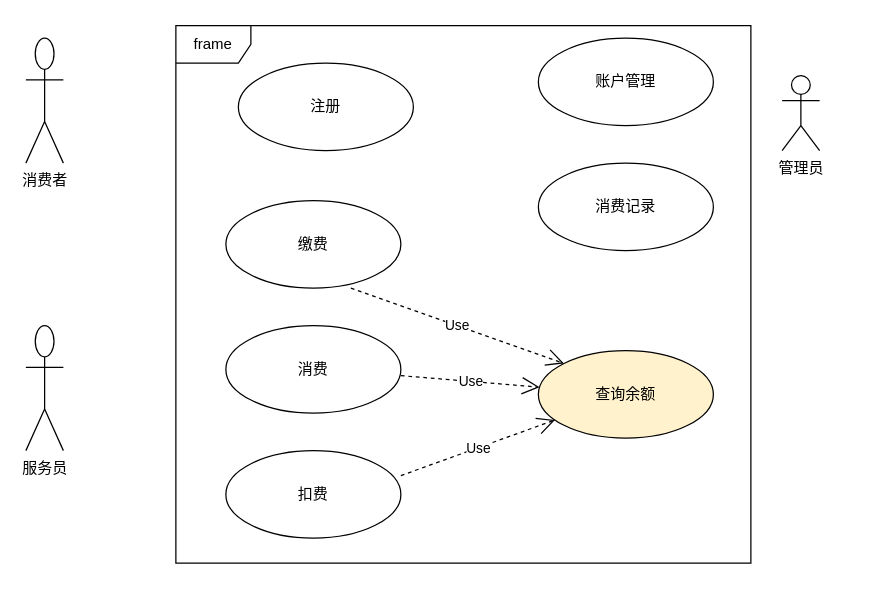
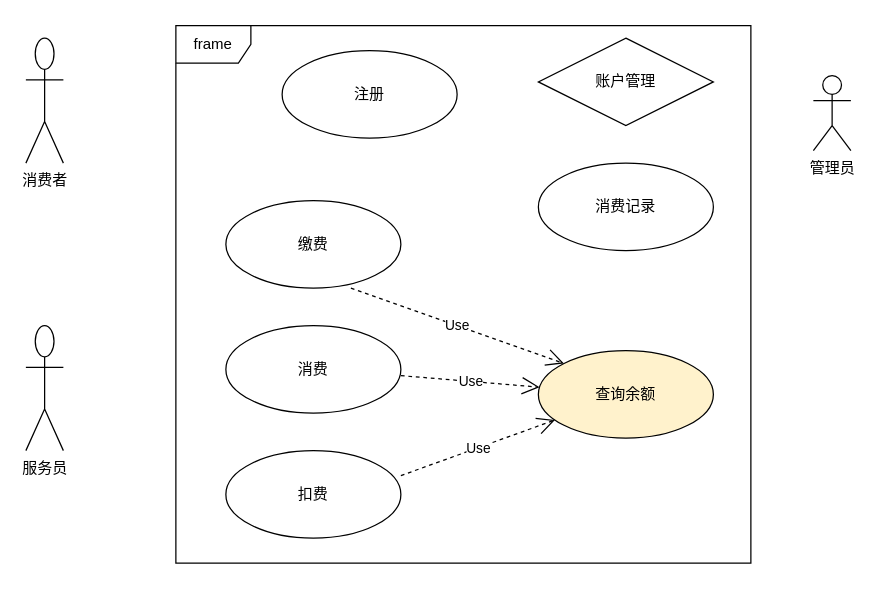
(626, 82) -> (626, 82)
(326, 107) -> (369, 94)
(801, 113) -> (832, 113)
